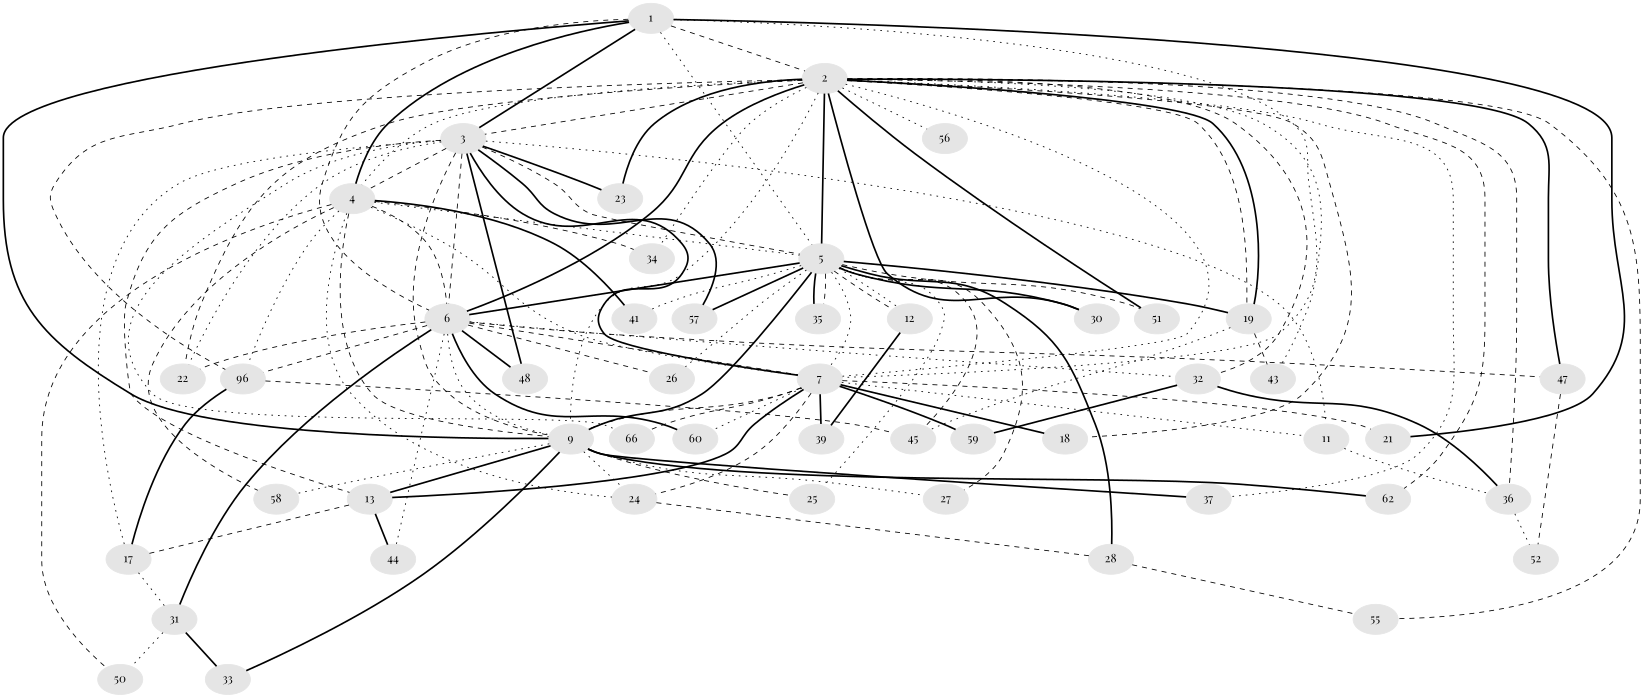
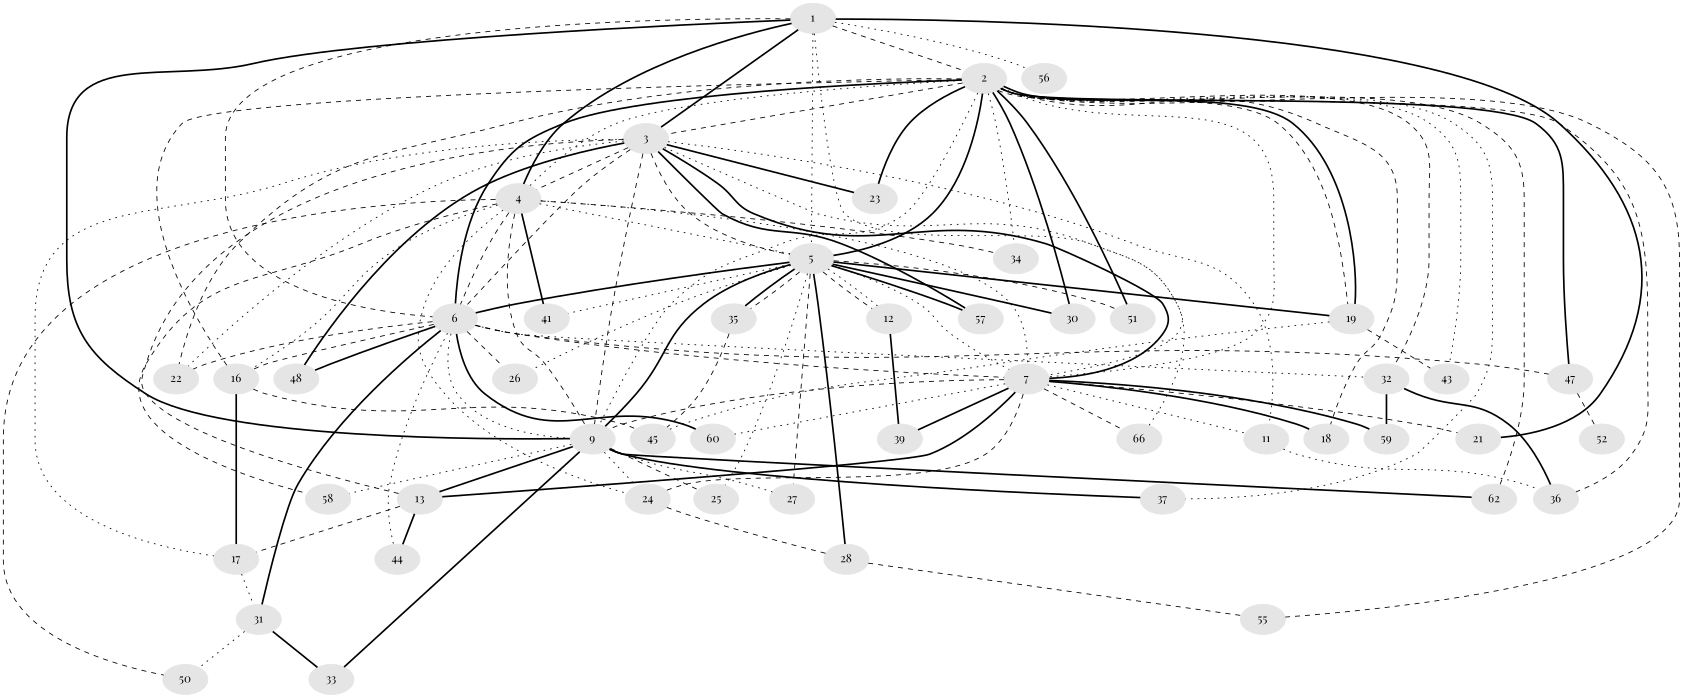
(885, 108) -> (932, 41)
(968, 305) -> (705, 385)
(243, 379) -> (236, 379)
(1522, 529) -> none
